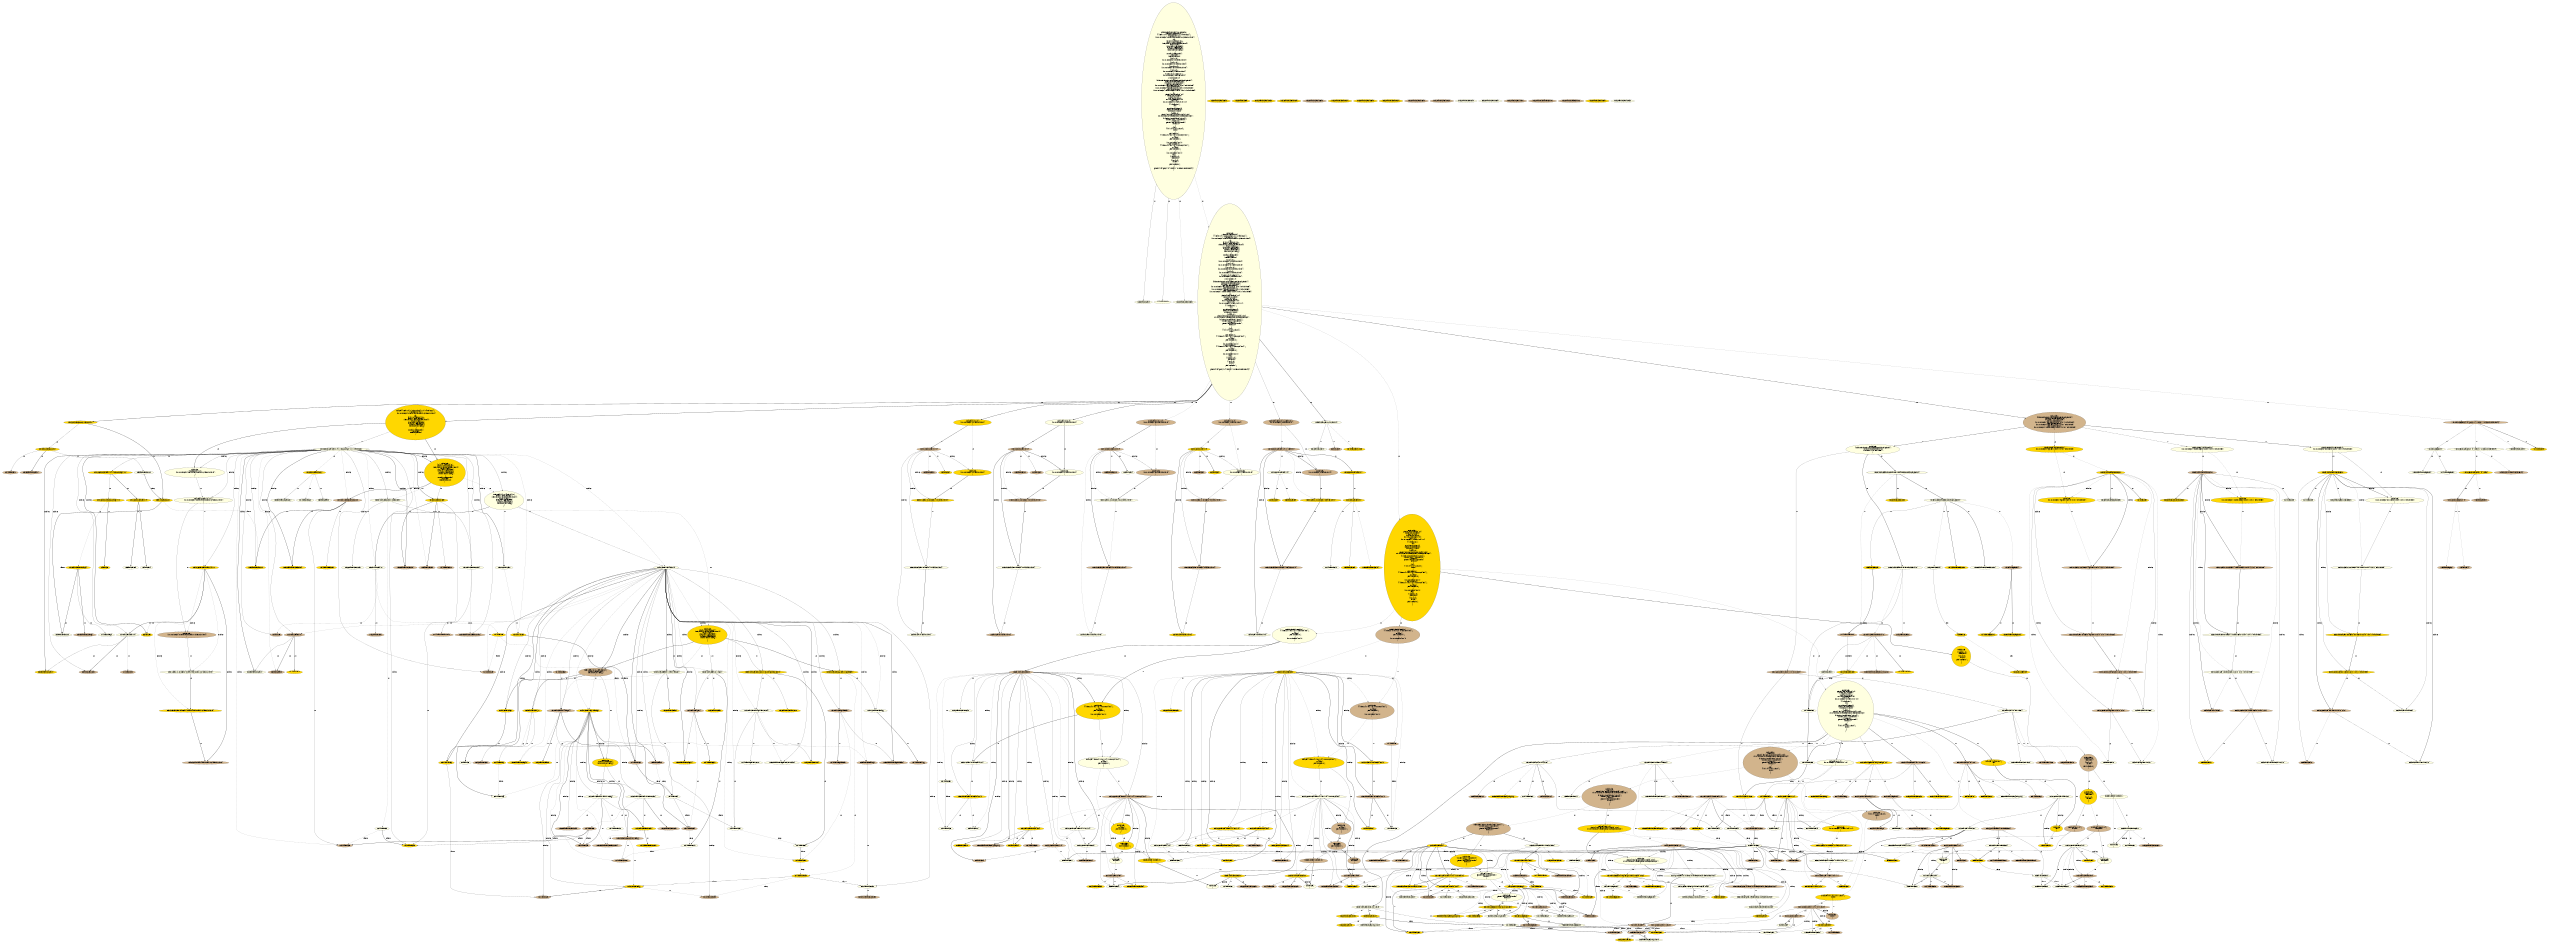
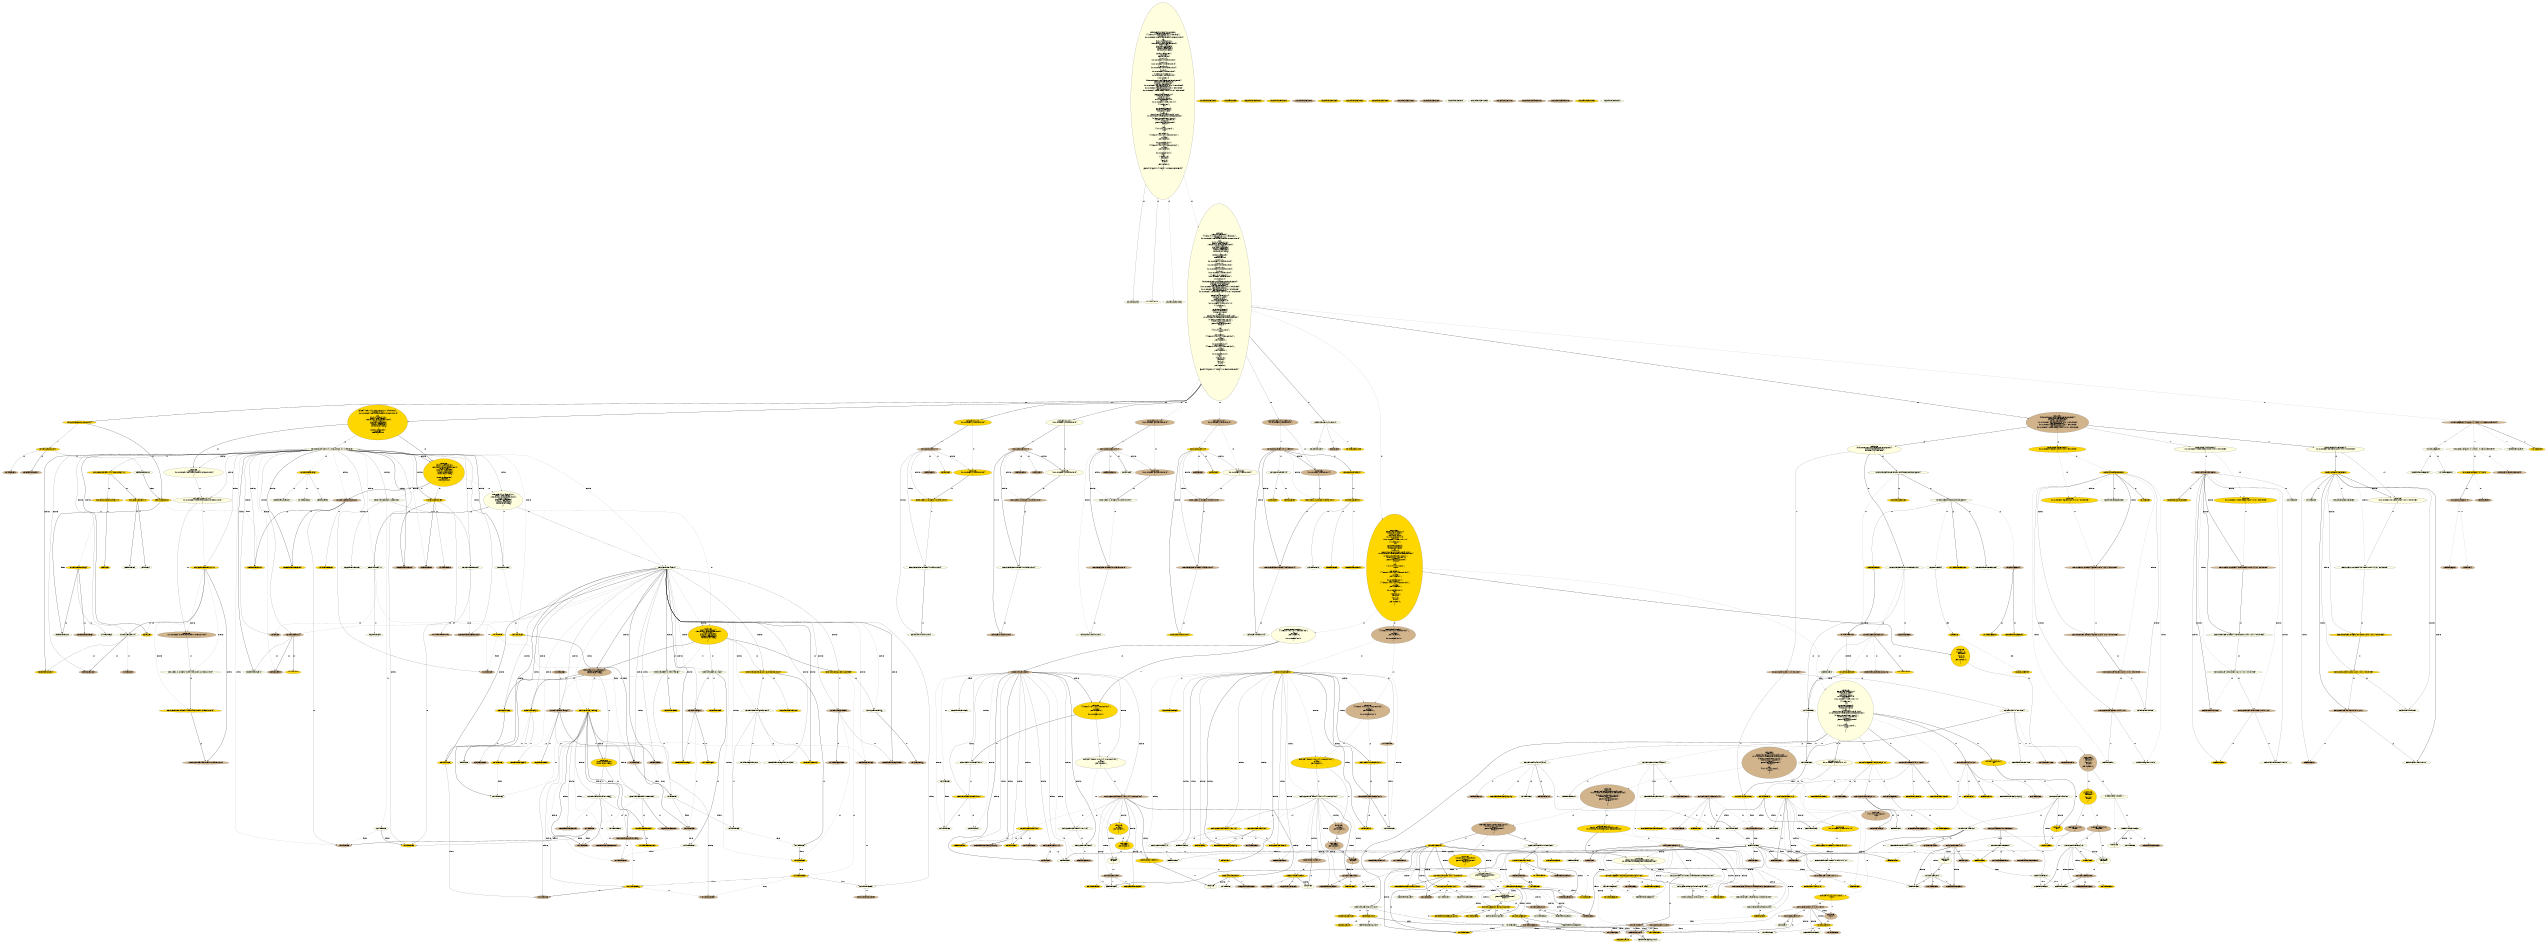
(375, 635) -> (375, 635)
(973, 678) -> (970, 678)
